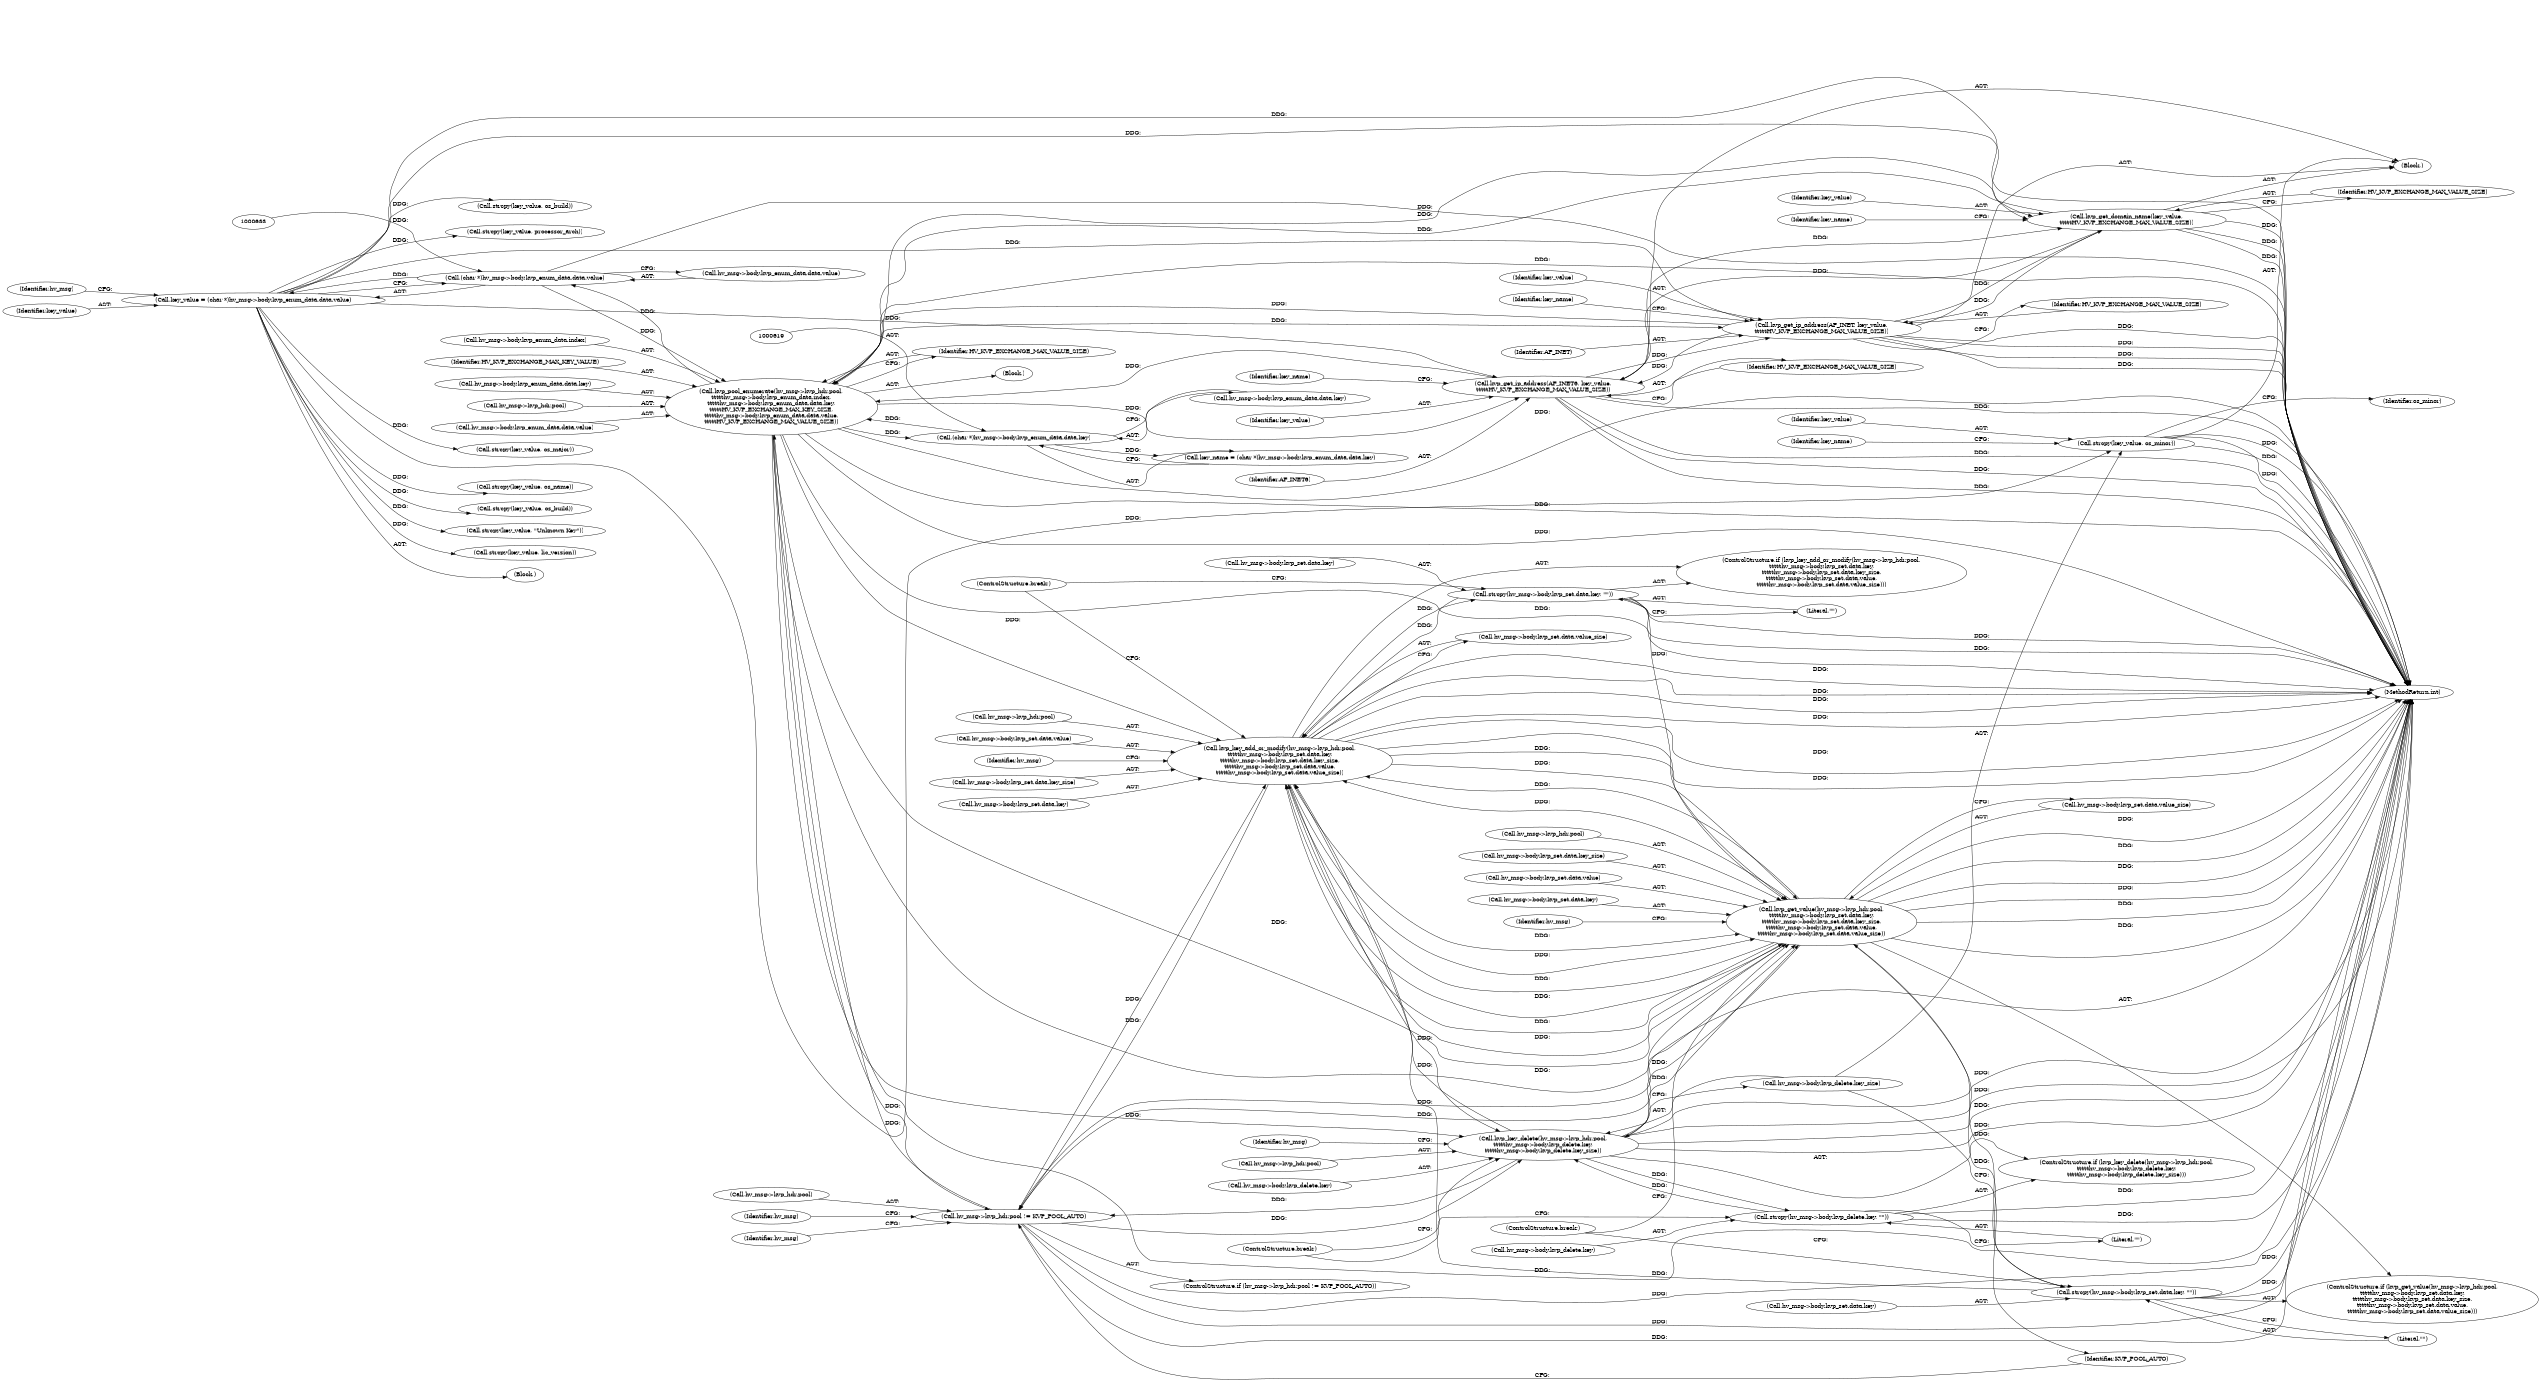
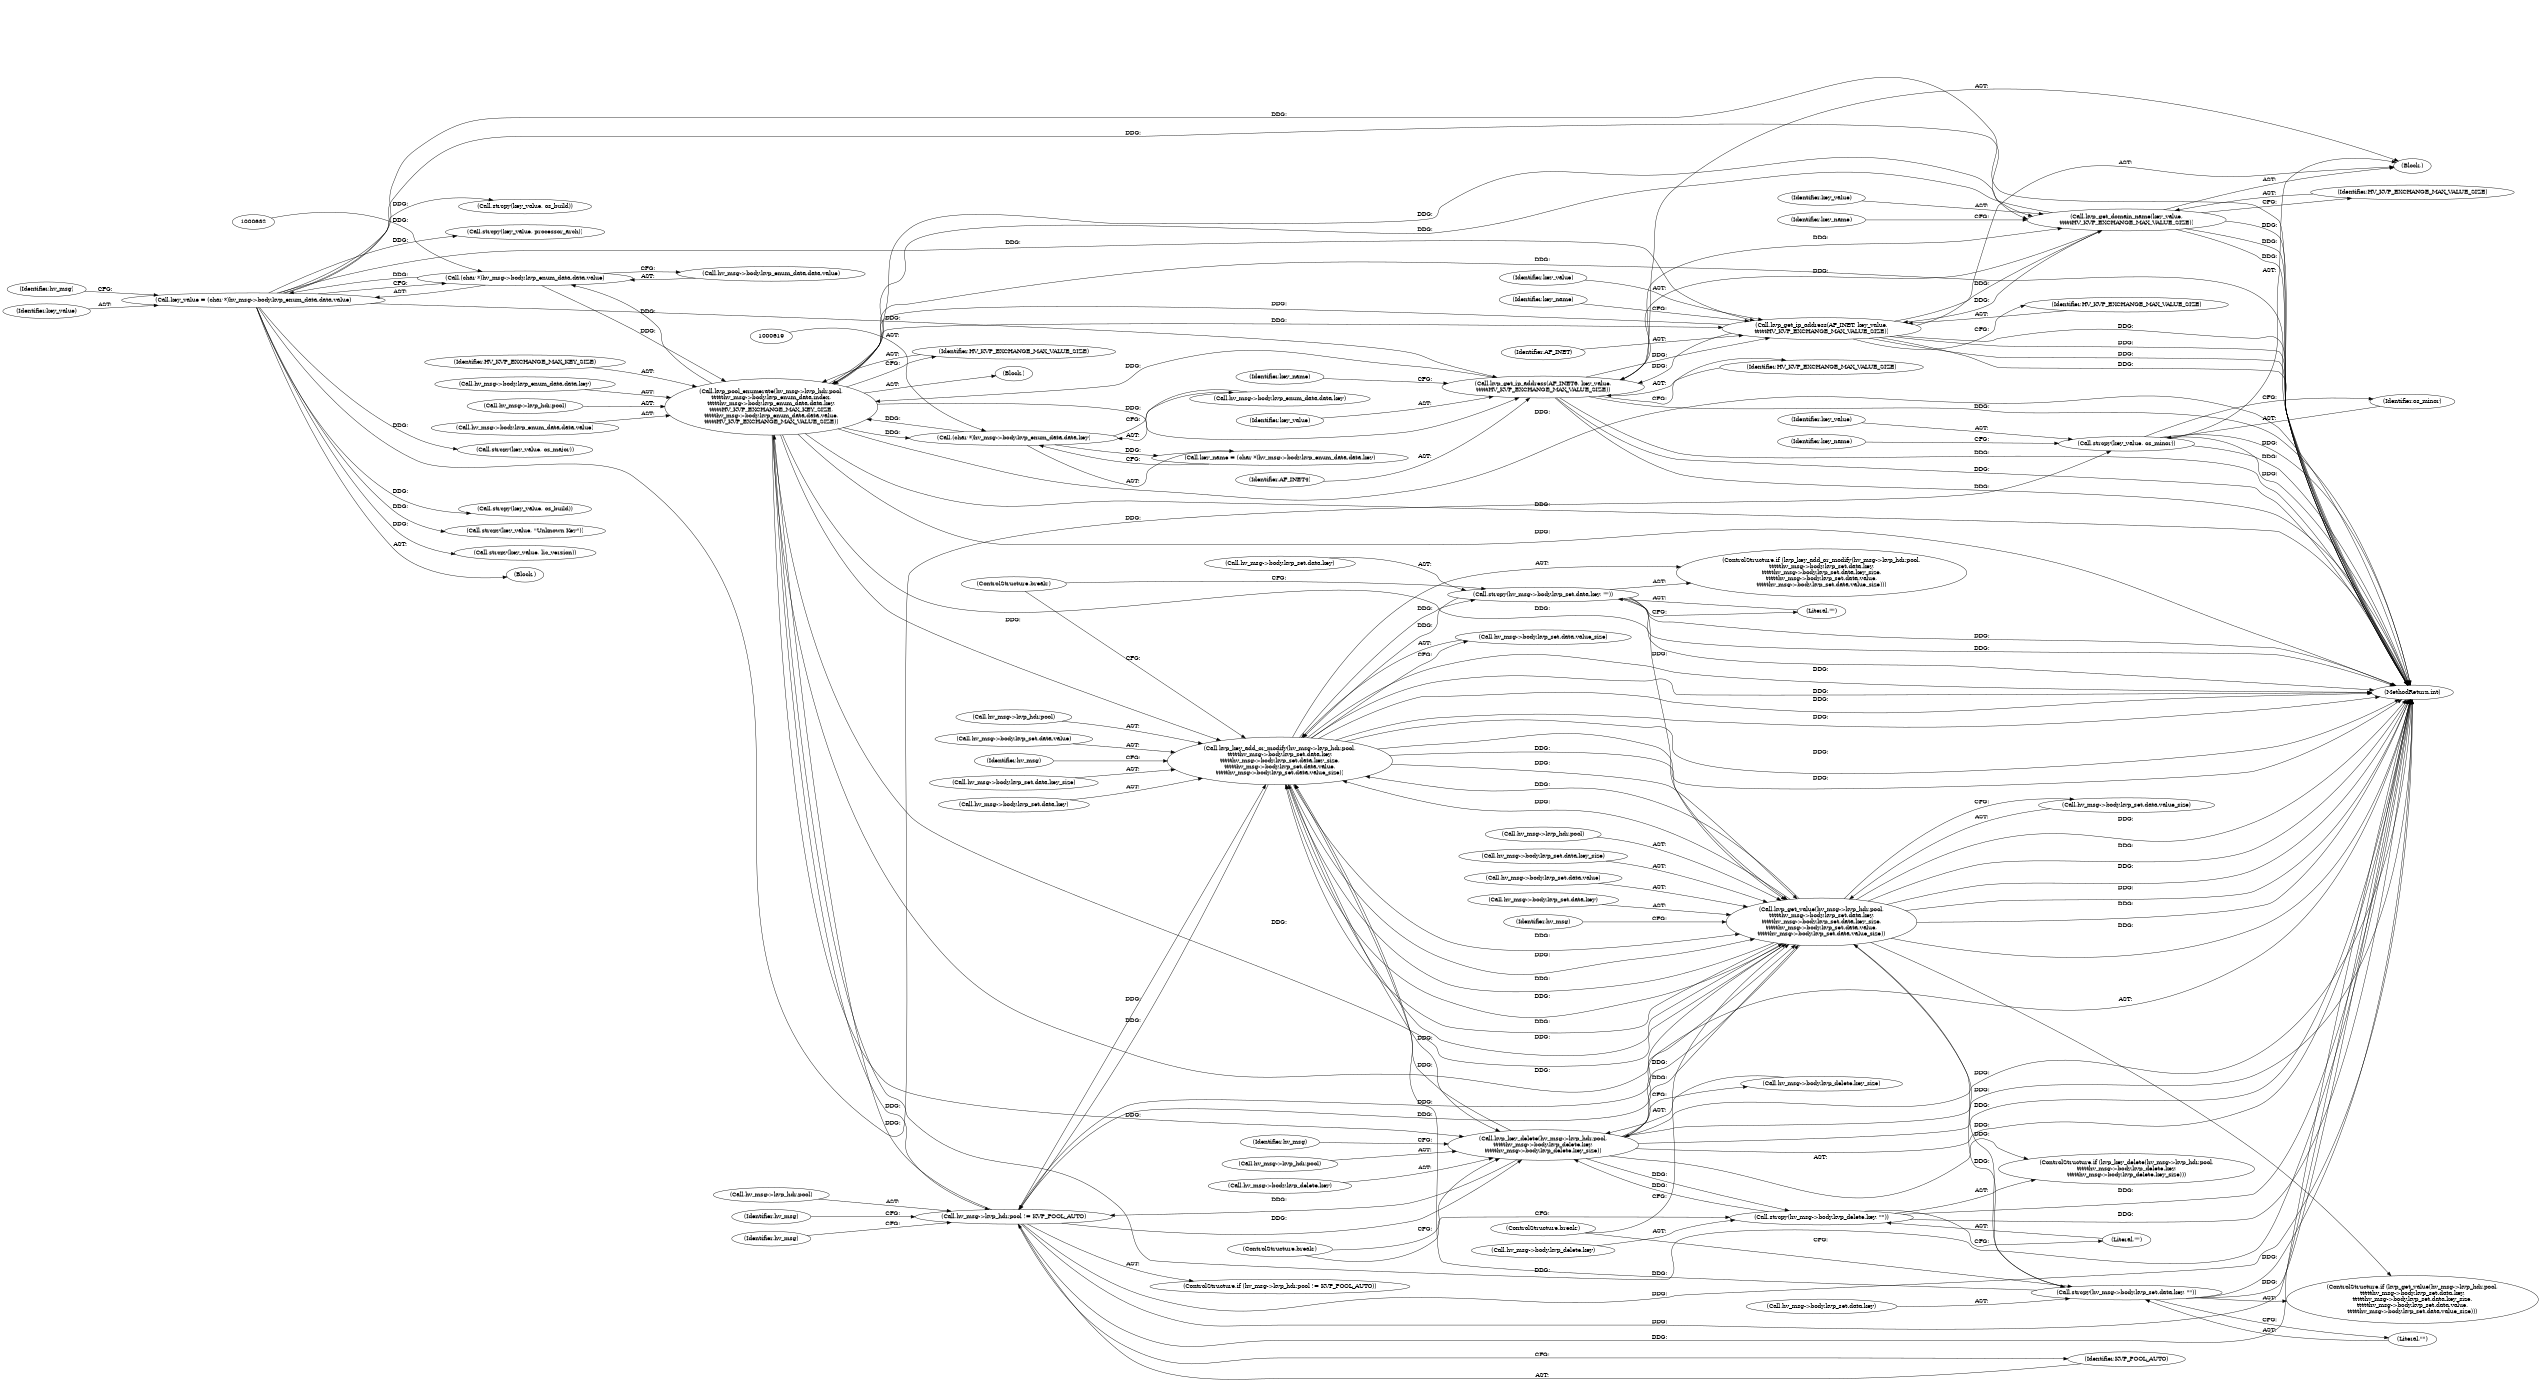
(253, 222) -> (253, 222)
(1619, 232) -> none
(525, 340) -> none
(525, 362) -> (525, 362)
(1280, 480) -> (1280, 480)
(525, 487) -> none
(1979, 780) -> (2276, 422)
(1991, 1187) -> (1510, 1358)
(1543, 1376) -> (1543, 1376)
